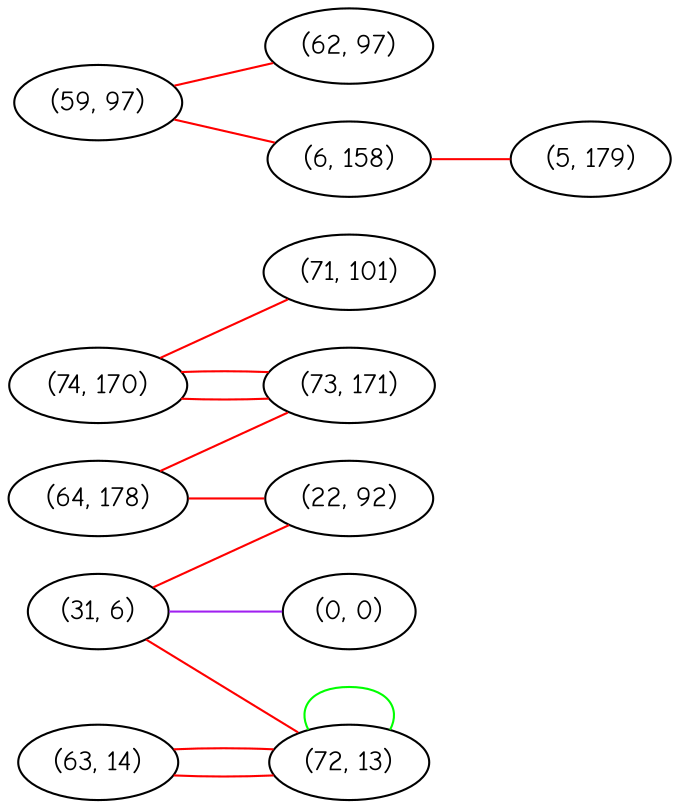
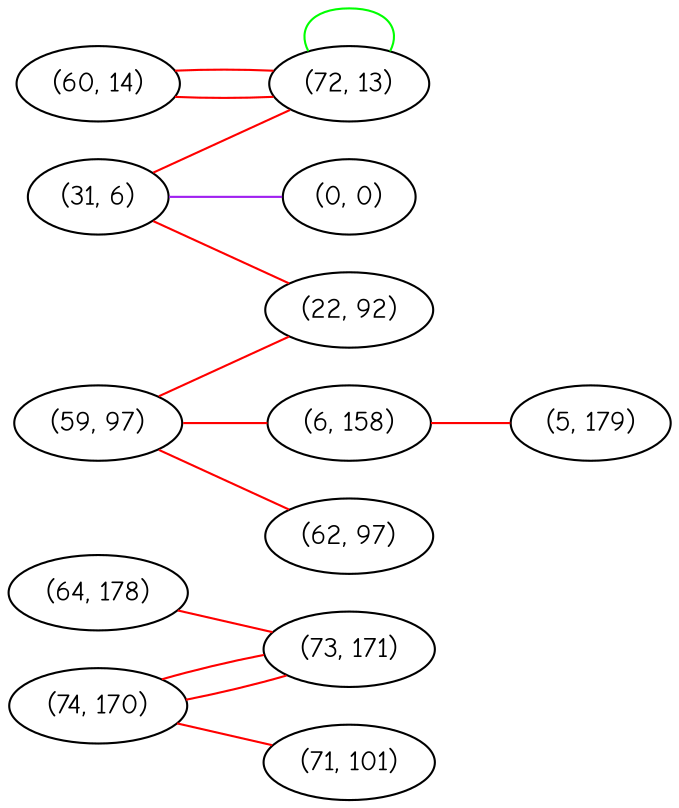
(227, 498) -> (224, 366)
(98, 762) -> (98, 84)
